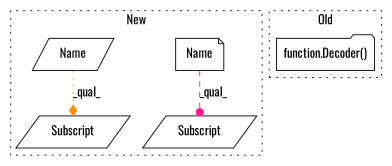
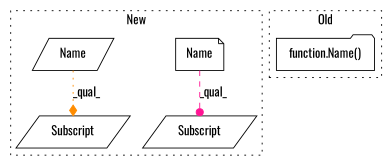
(325, 54) -> (325, 54)
